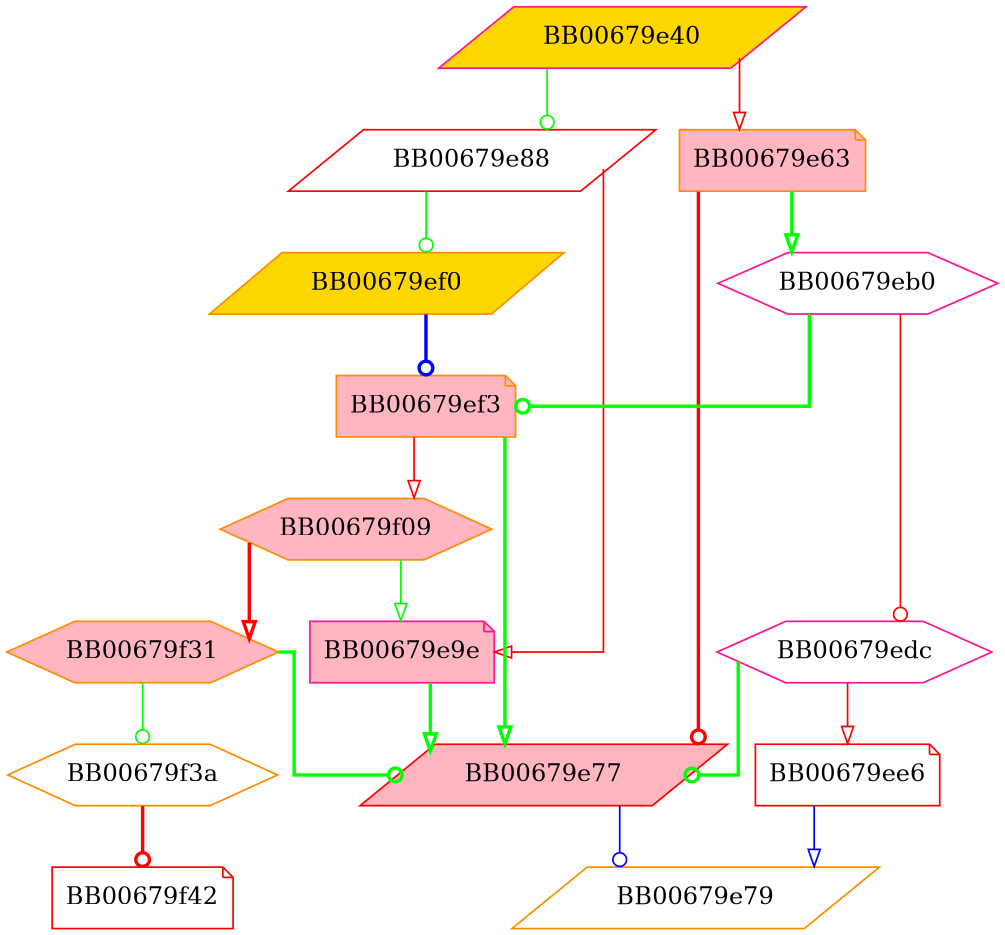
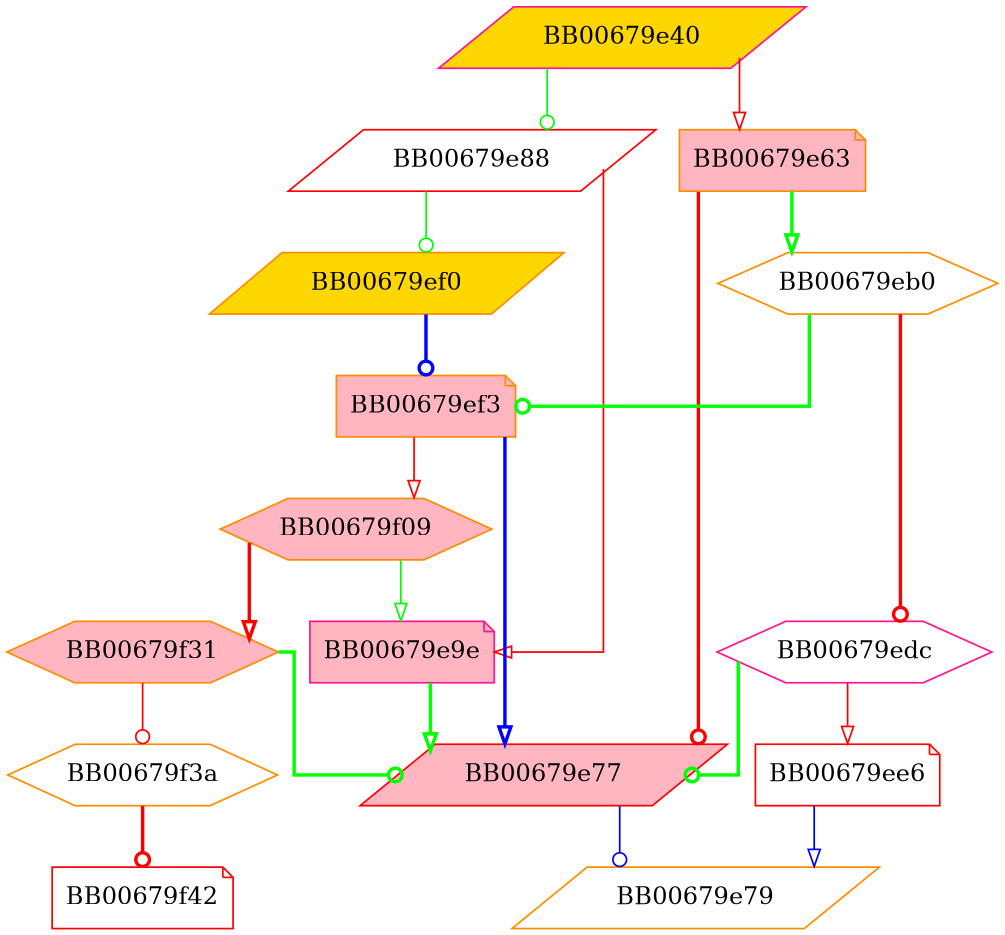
(858, 283) -> (858, 283)
(900, 461) -> (900, 461)
(505, 582) -> (505, 582)
(143, 706) -> (143, 706)
